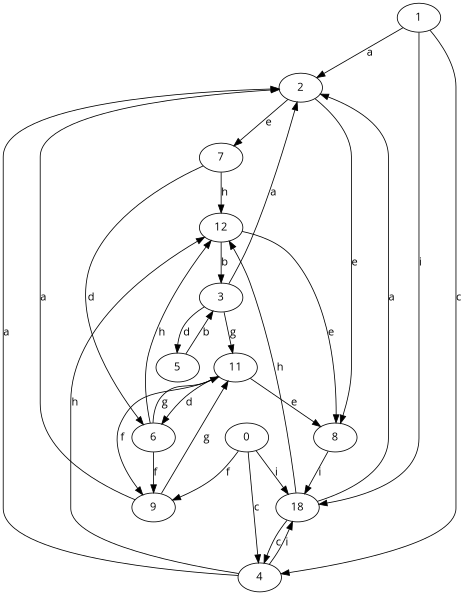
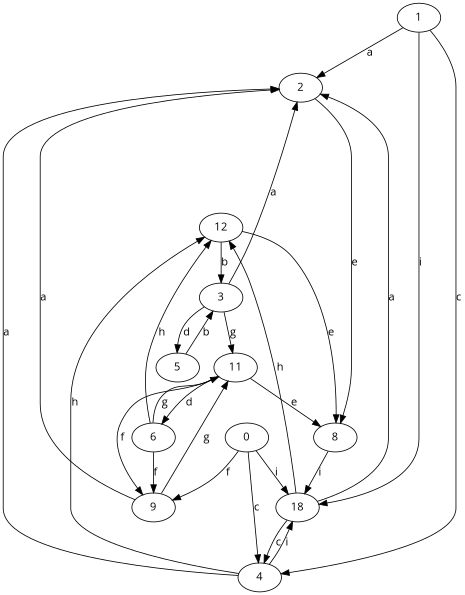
(221, 158) -> none
